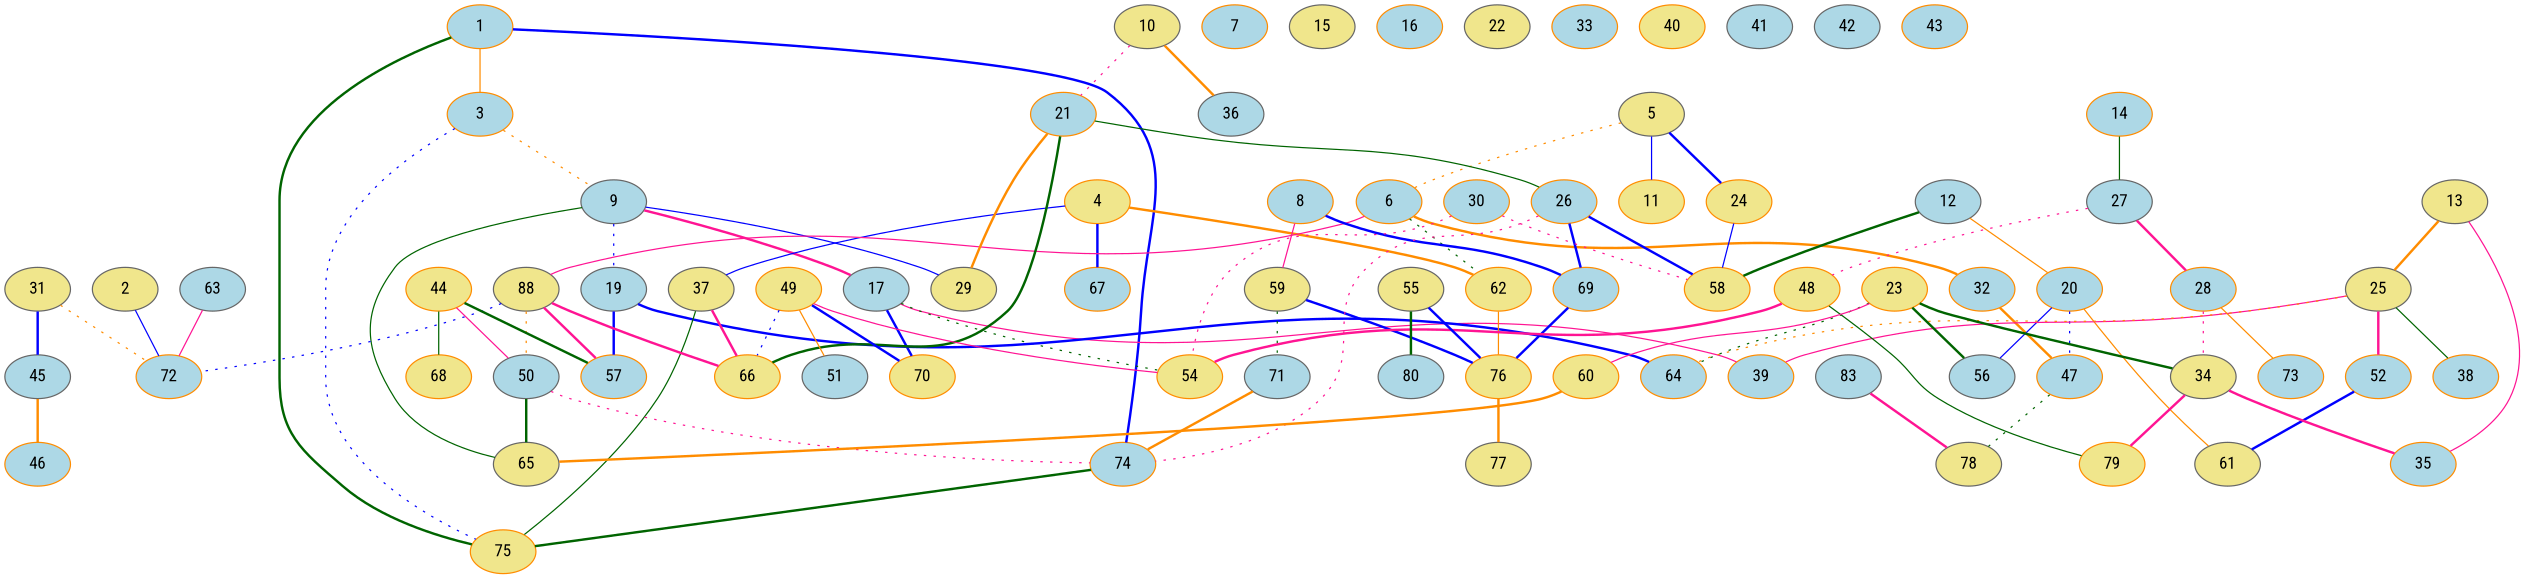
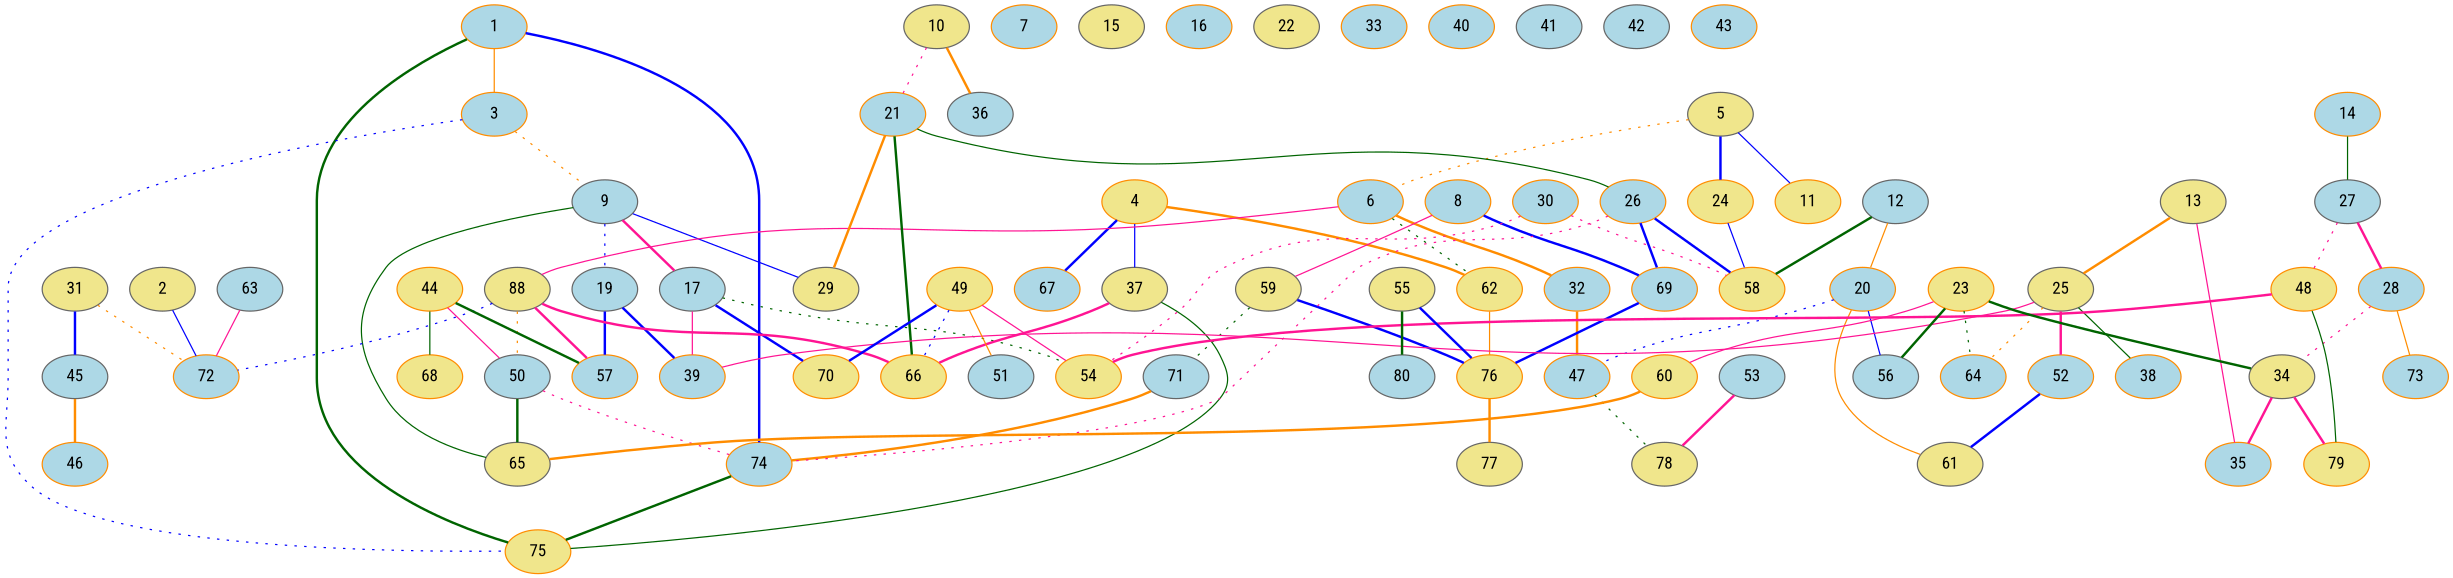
(1672, 27) -> (1462, 27)
(1169, 330) -> (654, 338)
(1848, 377) -> (1752, 377)
